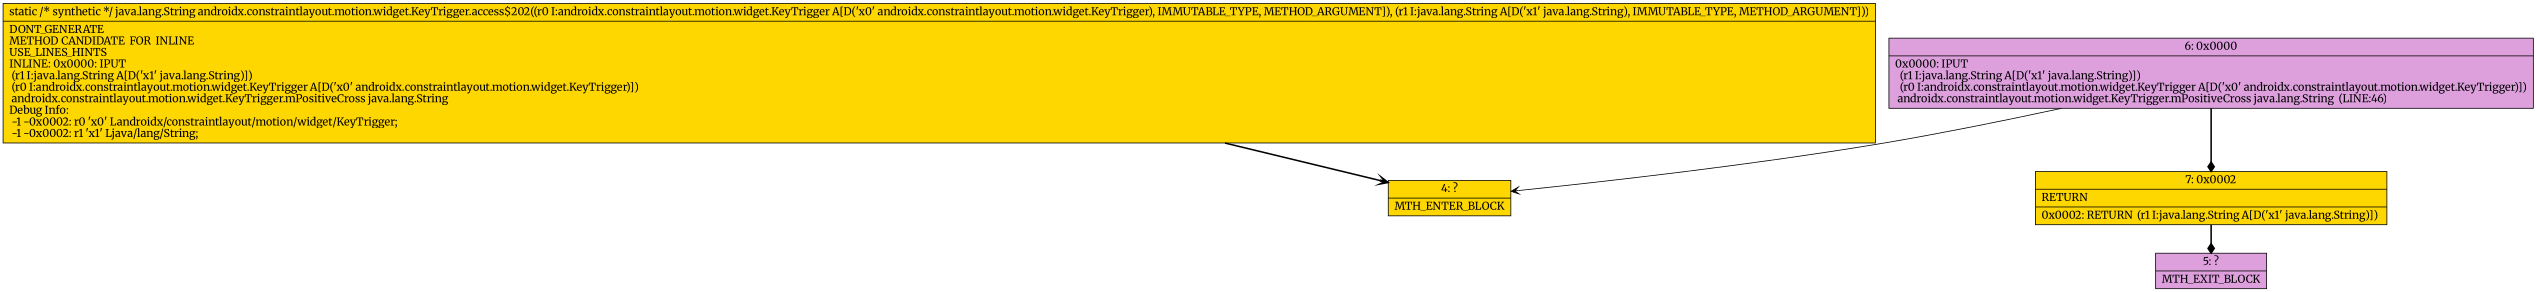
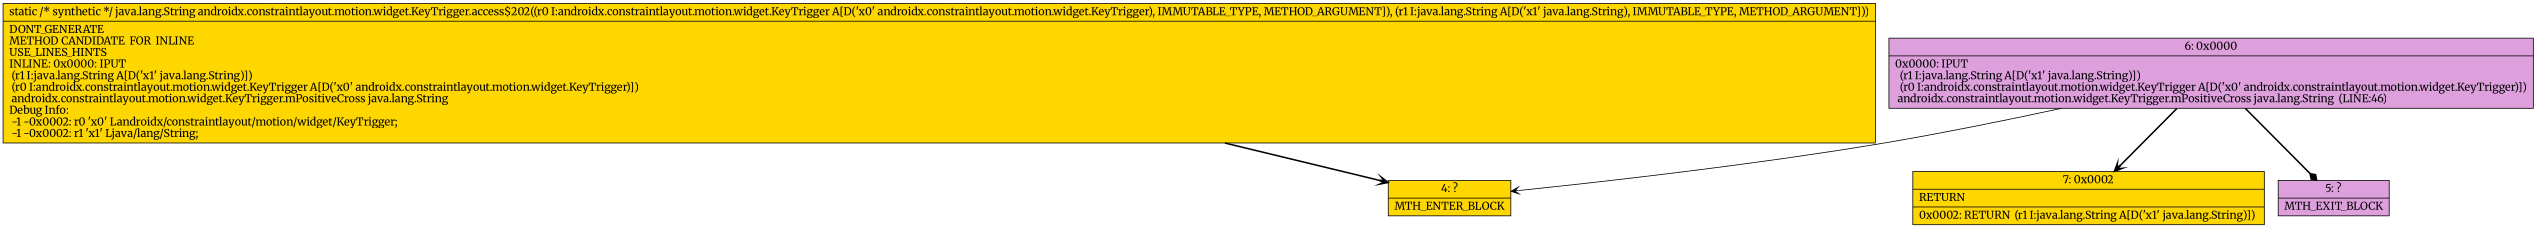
(2211, 135) -> (2148, 137)
(2211, 234) -> (2278, 141)
